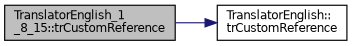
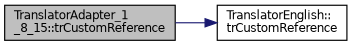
(90, 23) -> (90, 23)
